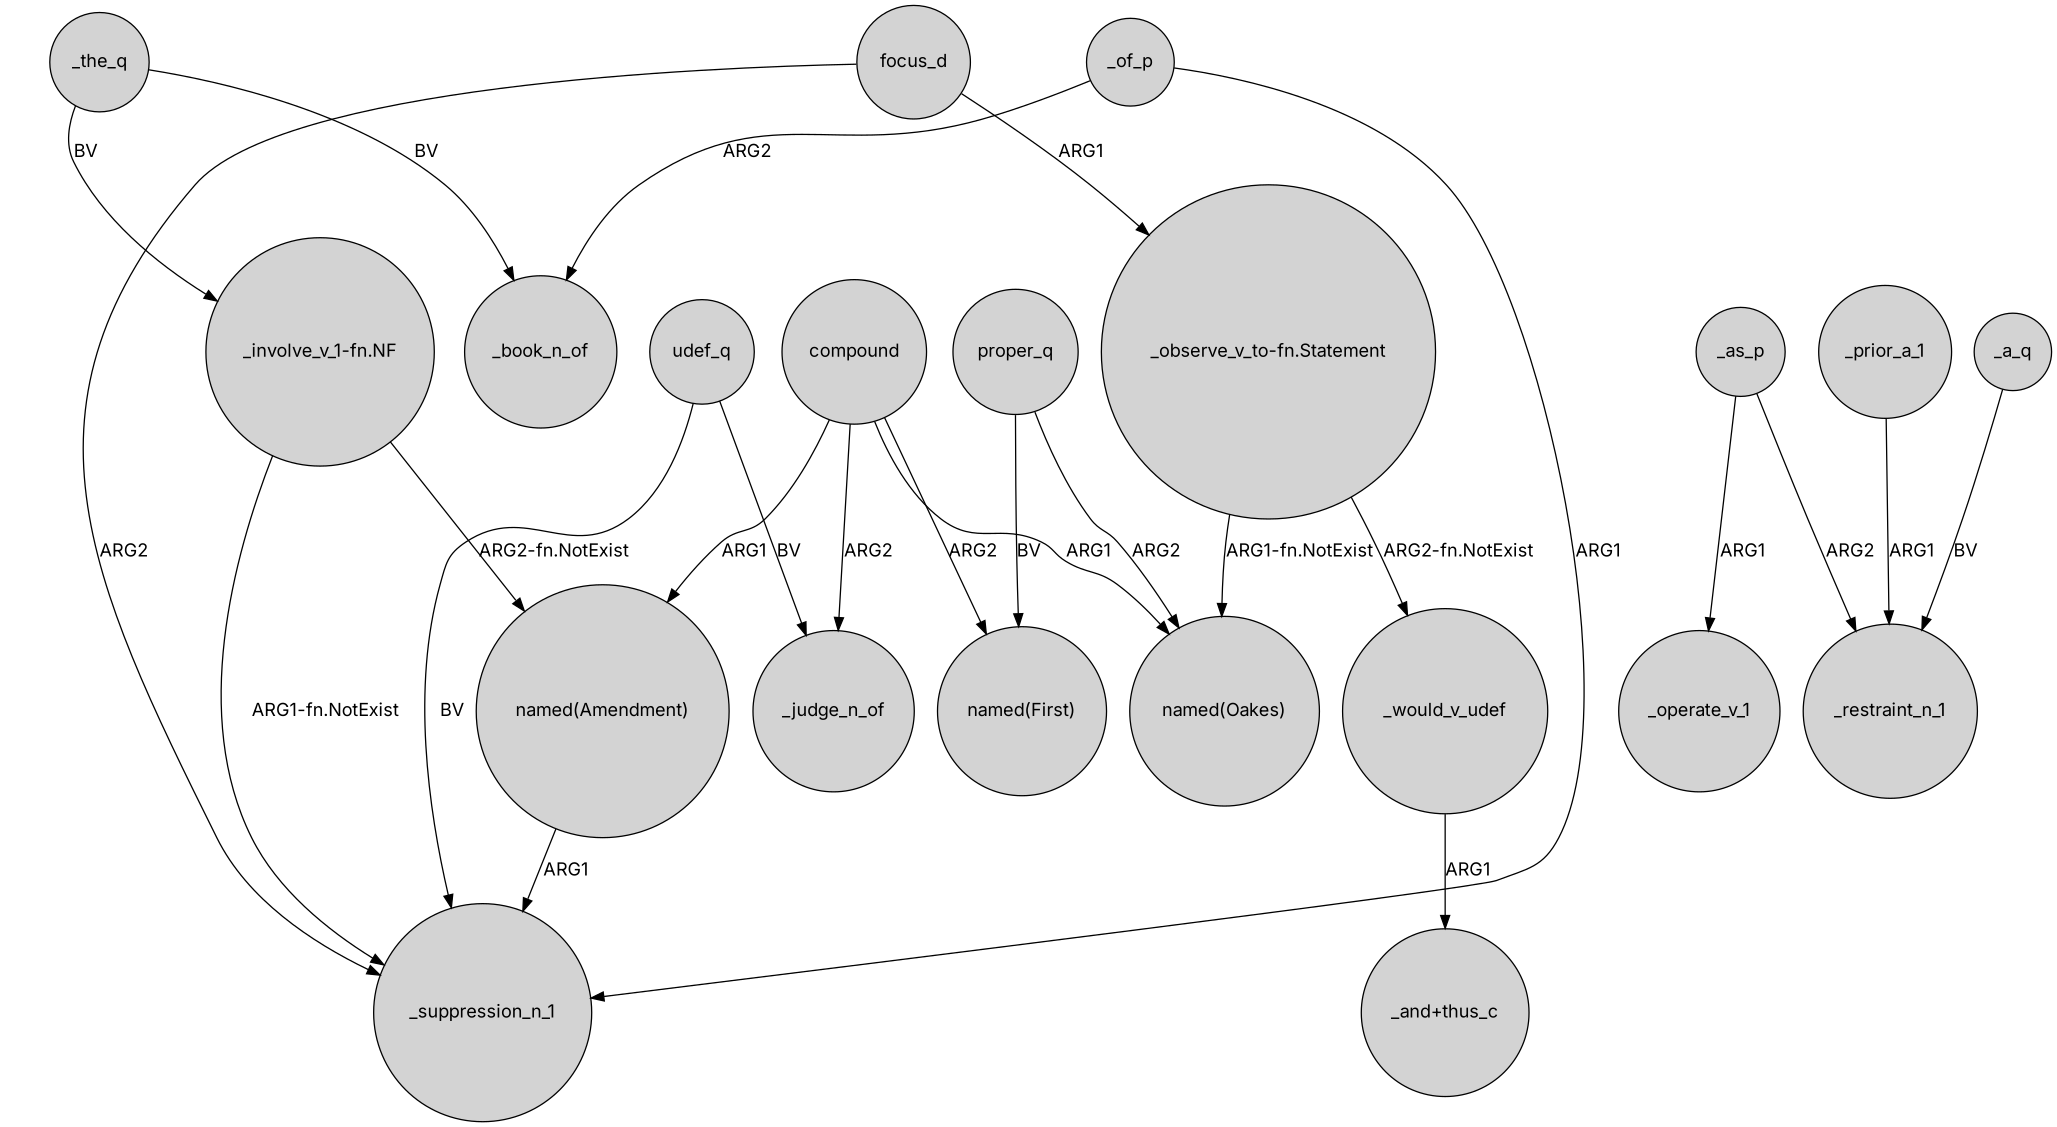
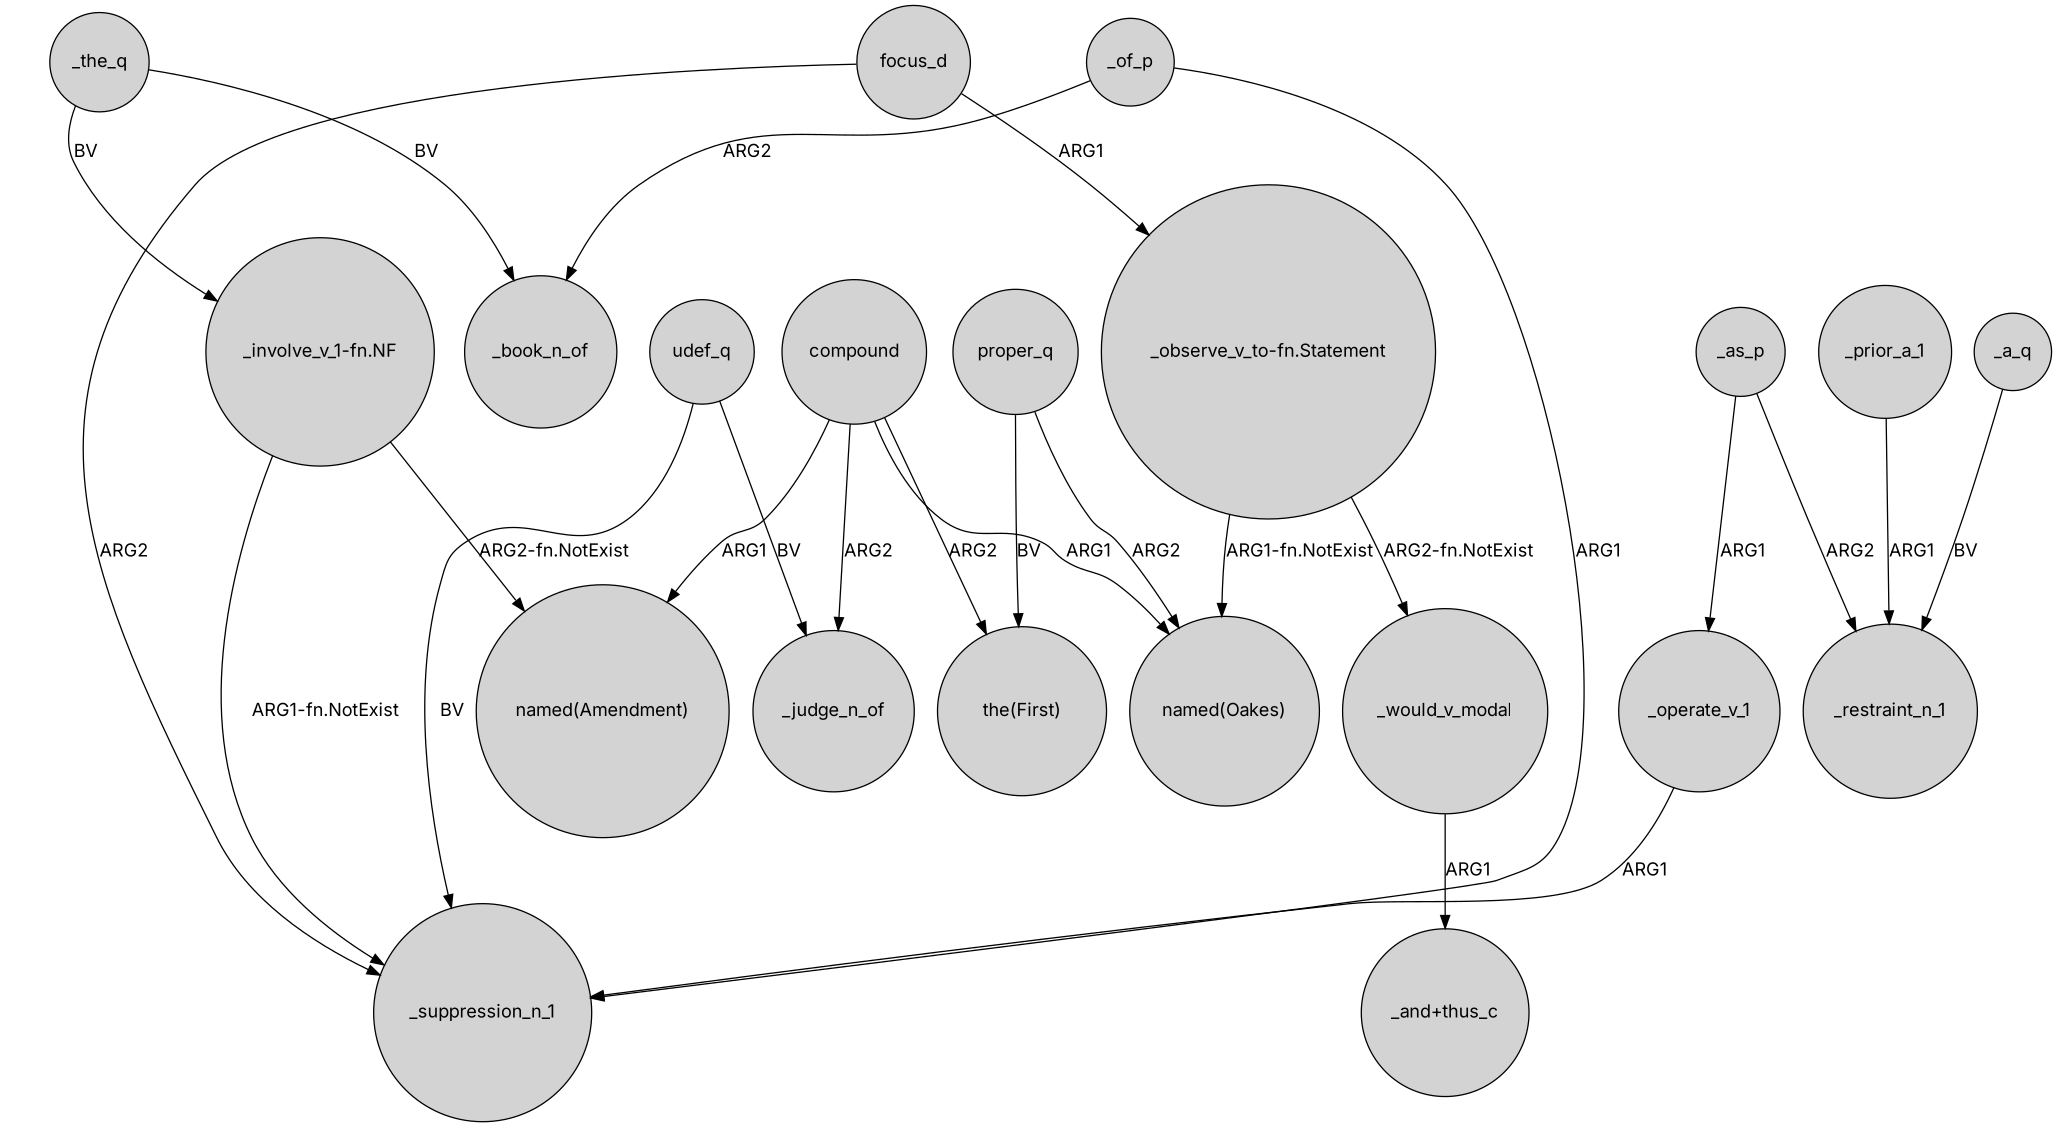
(1022, 711) -> (1022, 711)
(1445, 711) -> (1445, 711)
(542, 864) -> (1414, 902)
